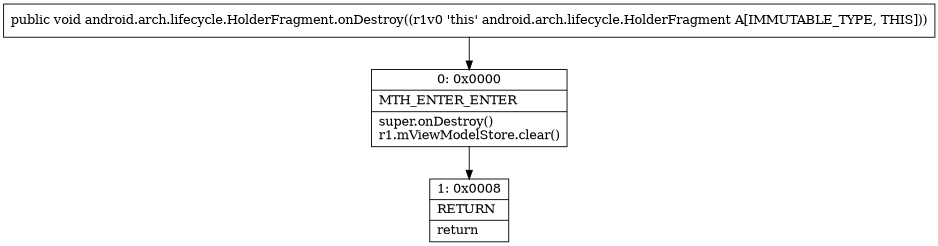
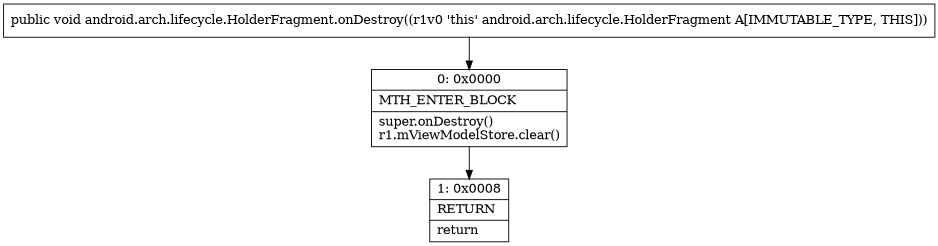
(448, 100) -> (448, 100)
